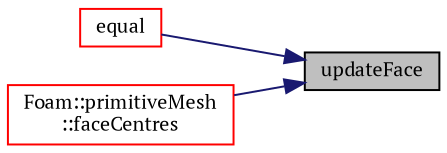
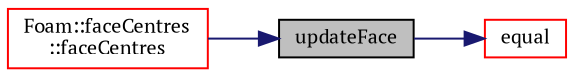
(223, 45) -> (439, 39)
(121, 115) -> (108, 39)
